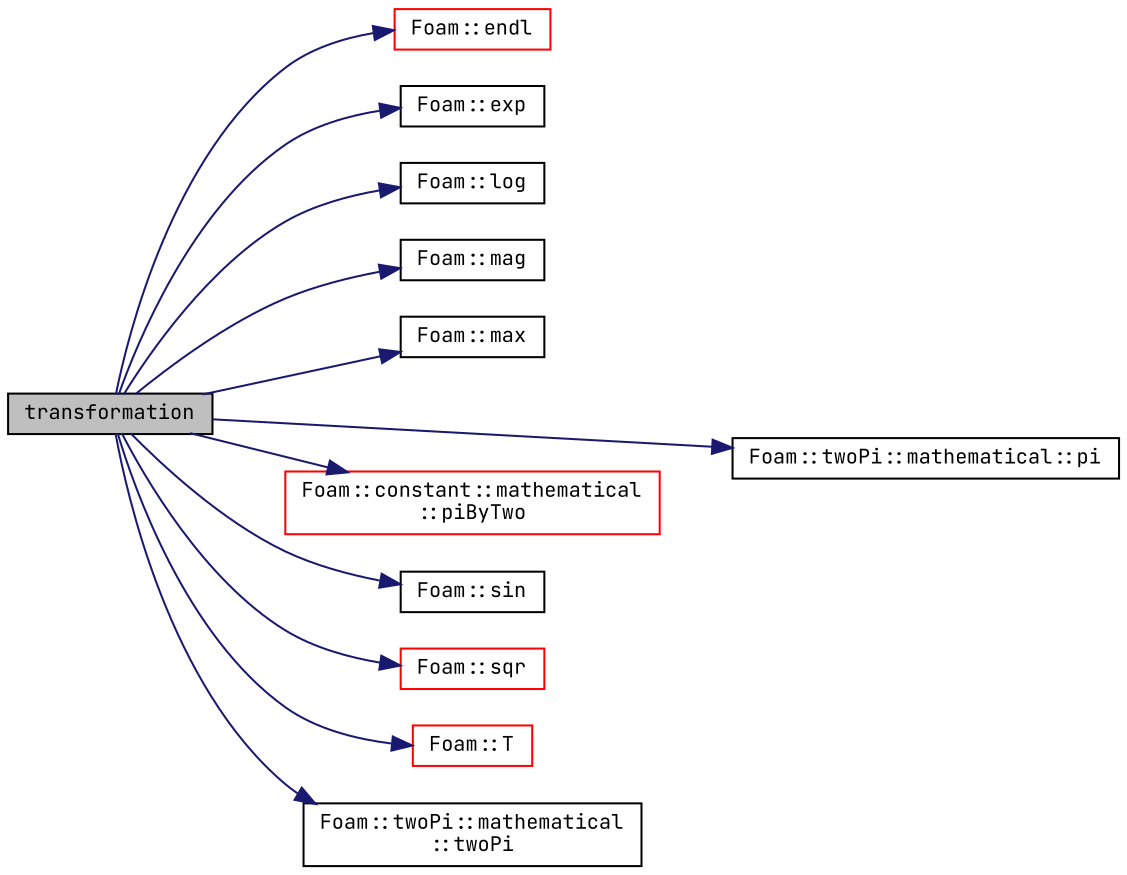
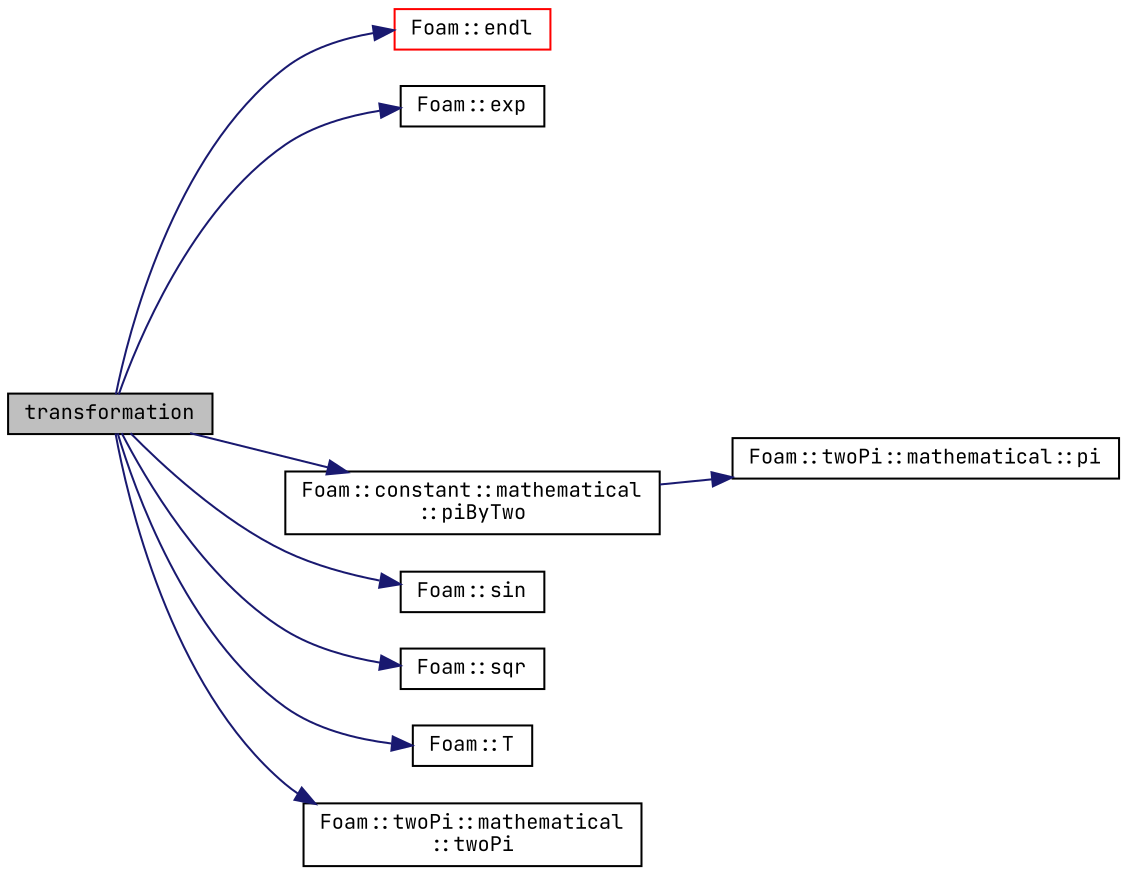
(473, 183) -> none
(473, 260) -> none
(473, 337) -> none
(462, 433) -> (686, 482)
(473, 503) -> (473, 503)
(473, 669) -> (473, 669)
(473, 746) -> (473, 746)
